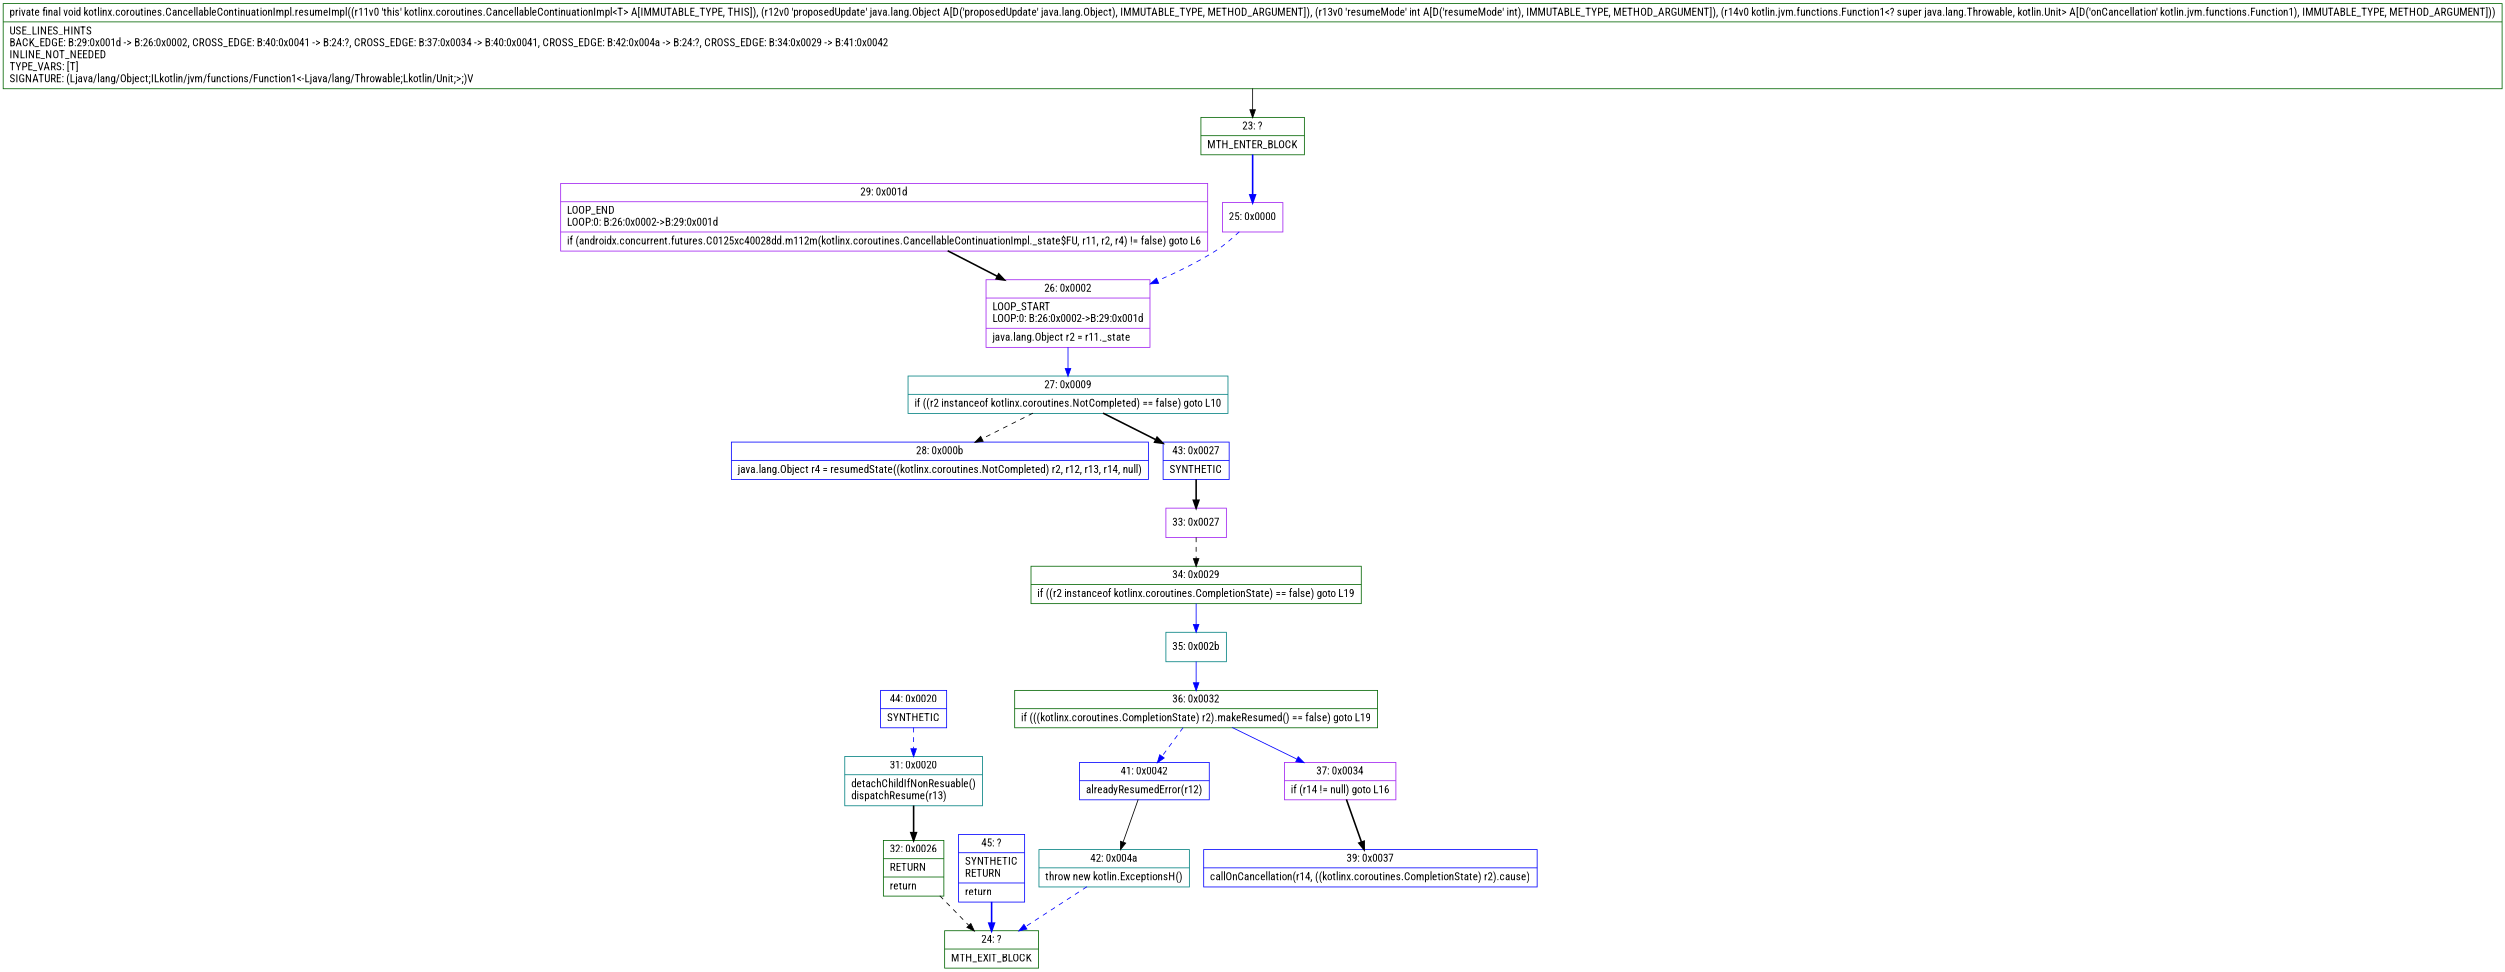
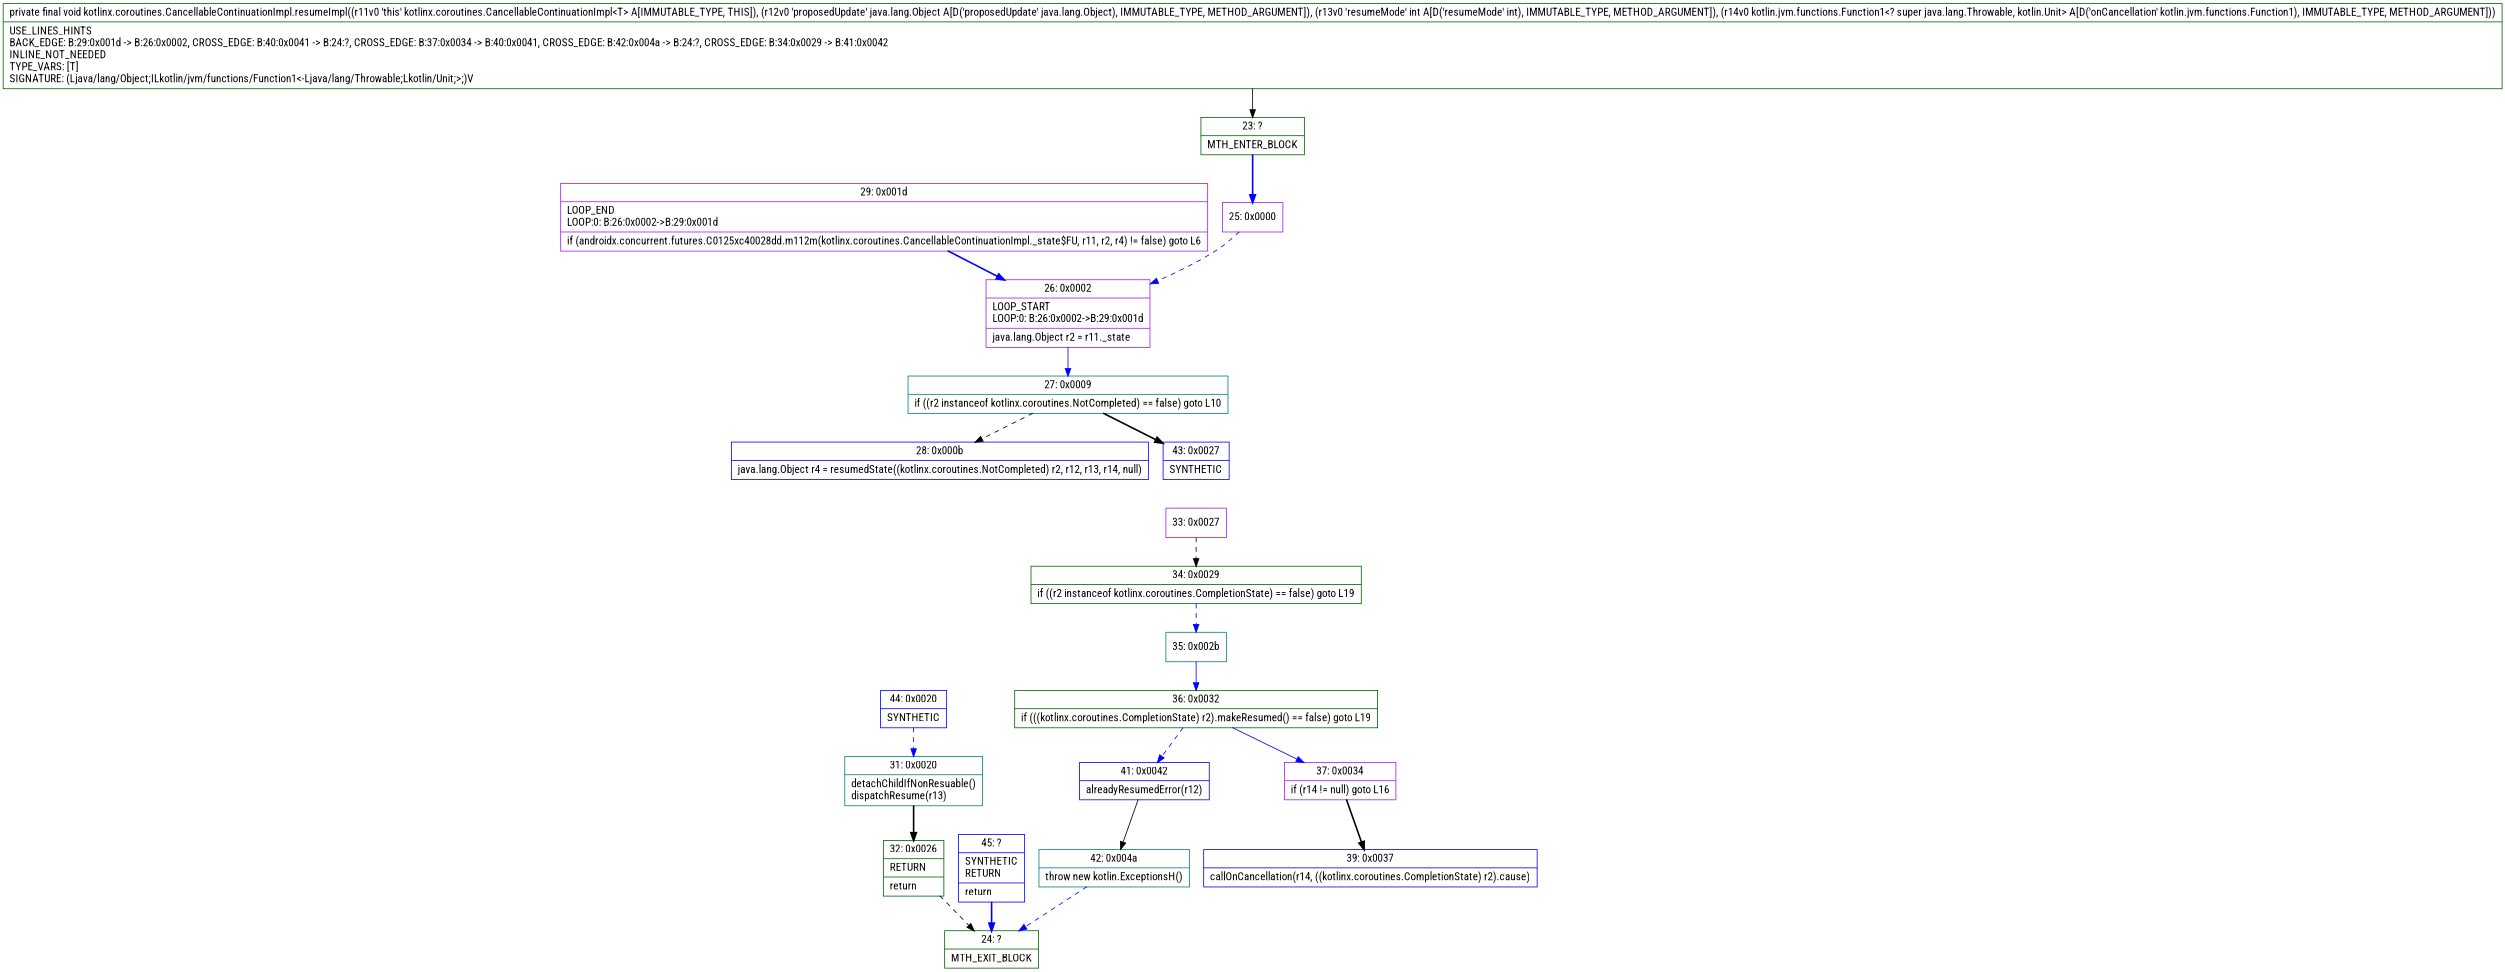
(973, 264) -> (973, 264)
(1196, 490) -> none
(1196, 614) -> (1196, 614)
